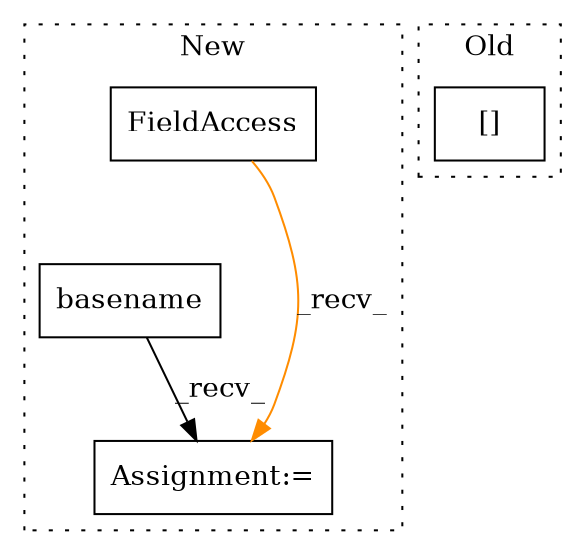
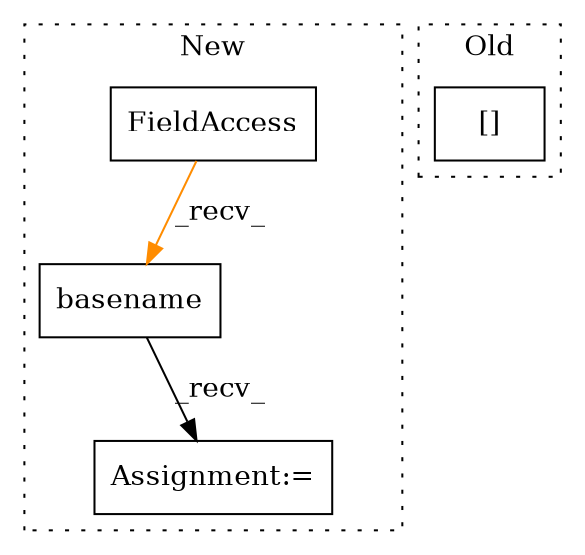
(298, 290) -> (176, 203)
